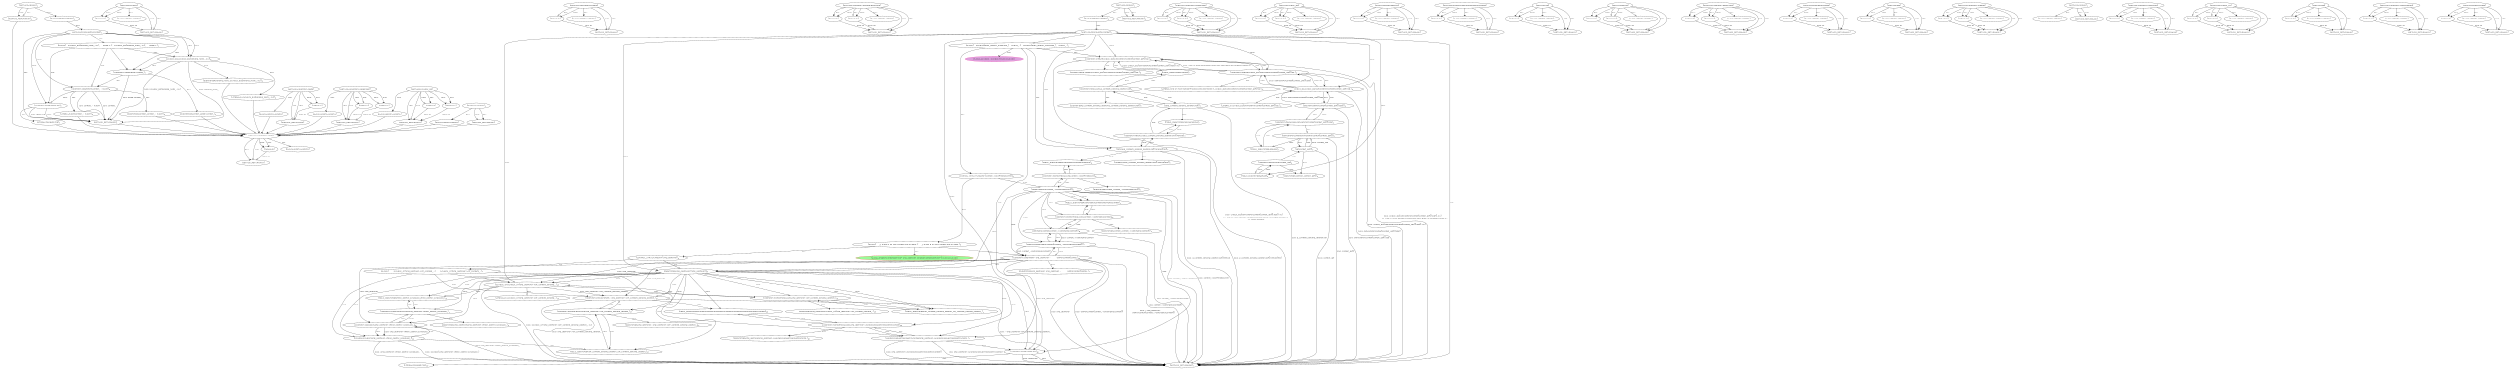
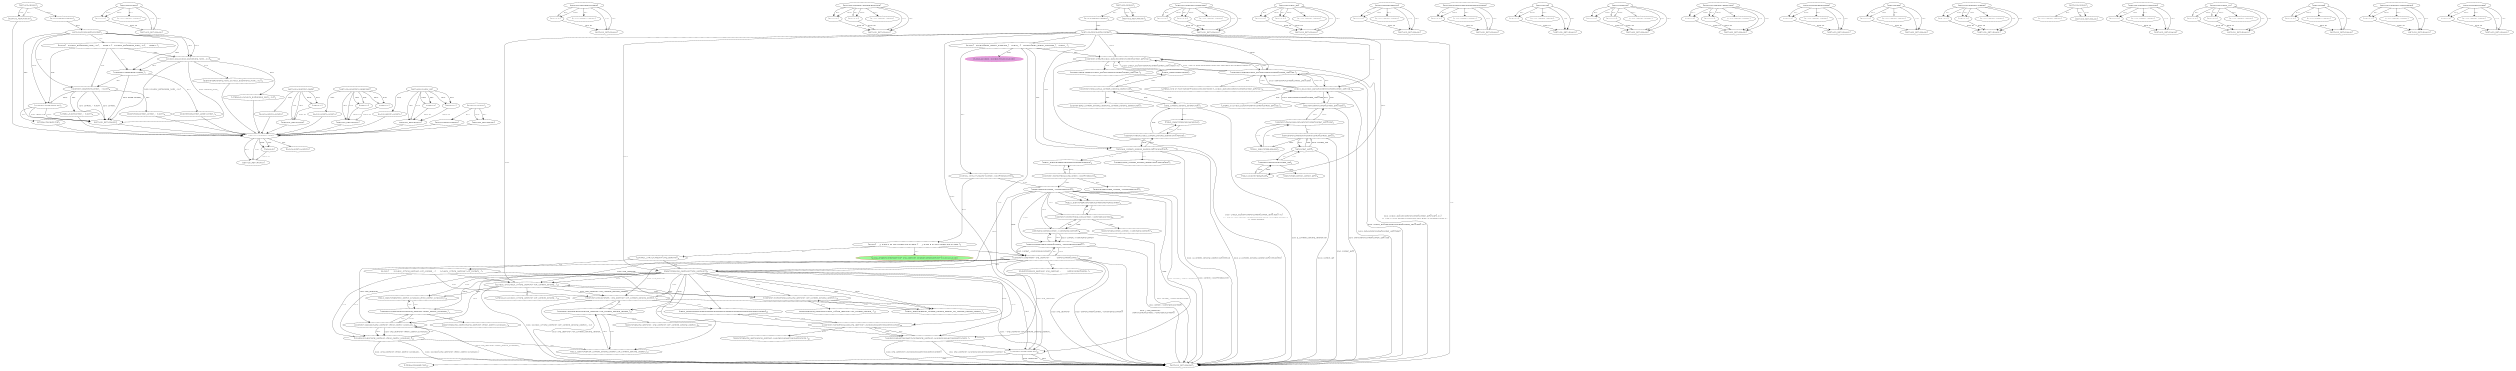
(1303, 162) -> (1285, 154)
(1057, 182) -> none
